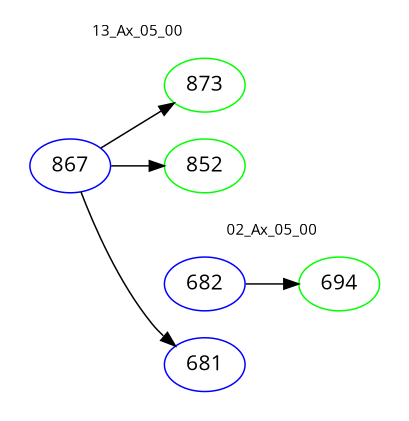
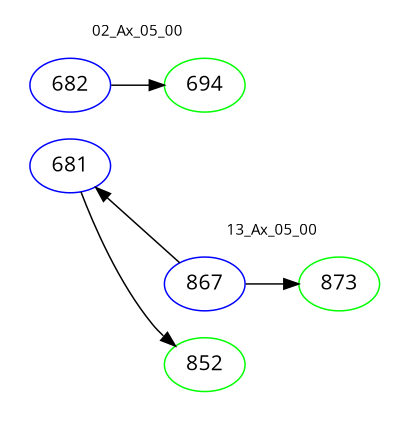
(130, 166) -> (116, 268)
